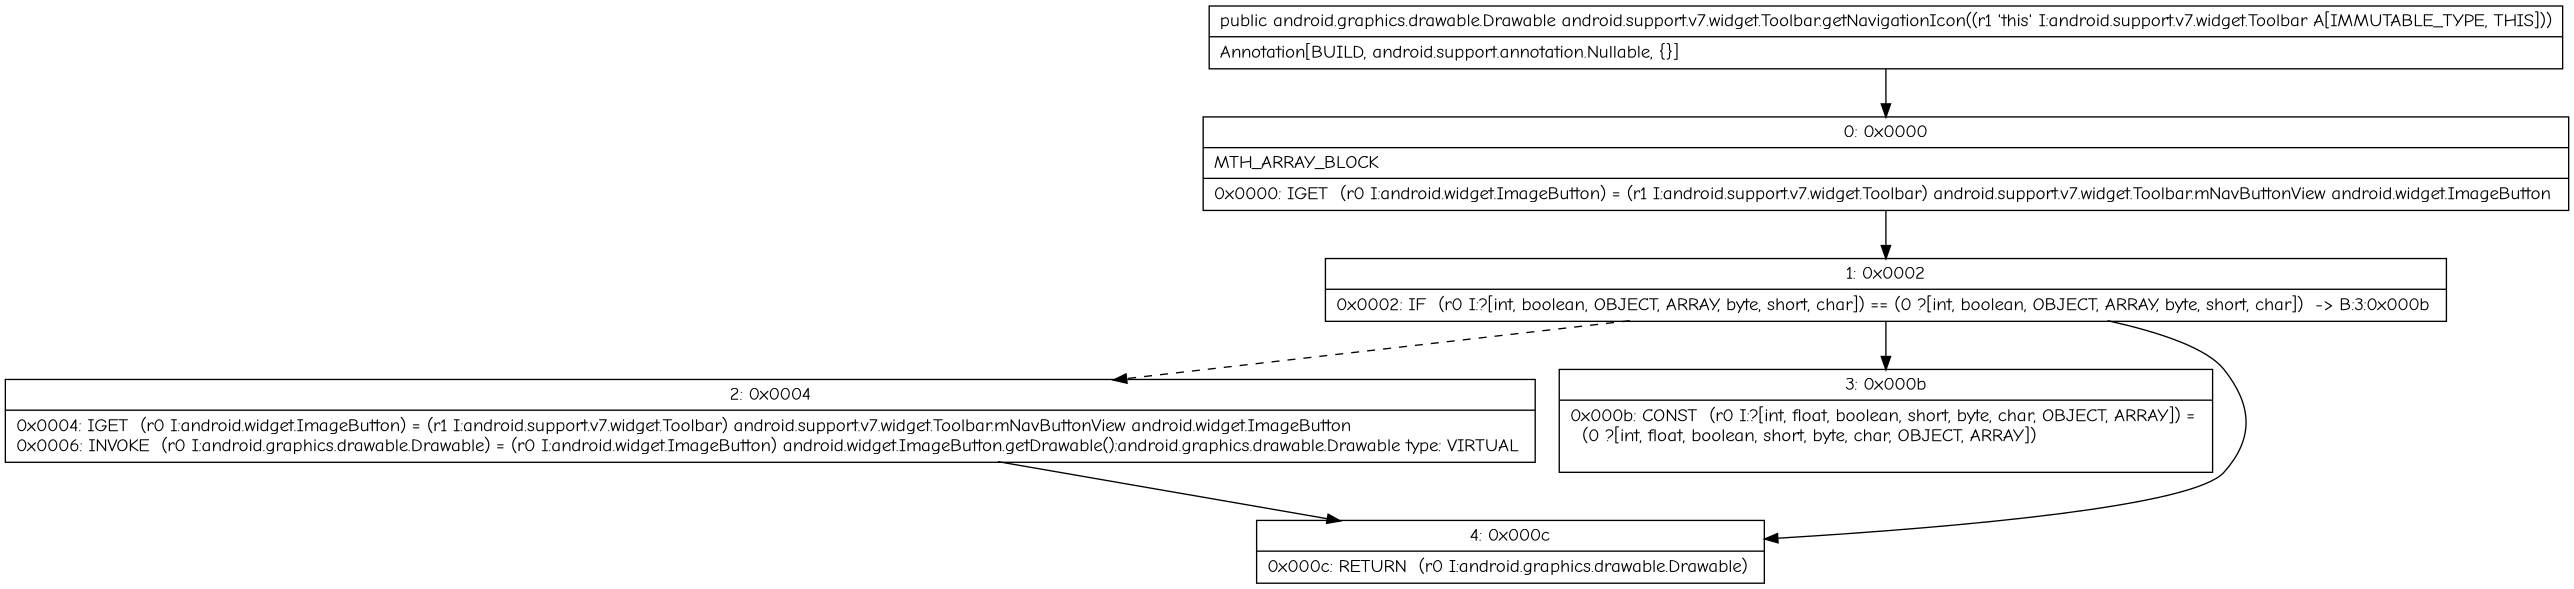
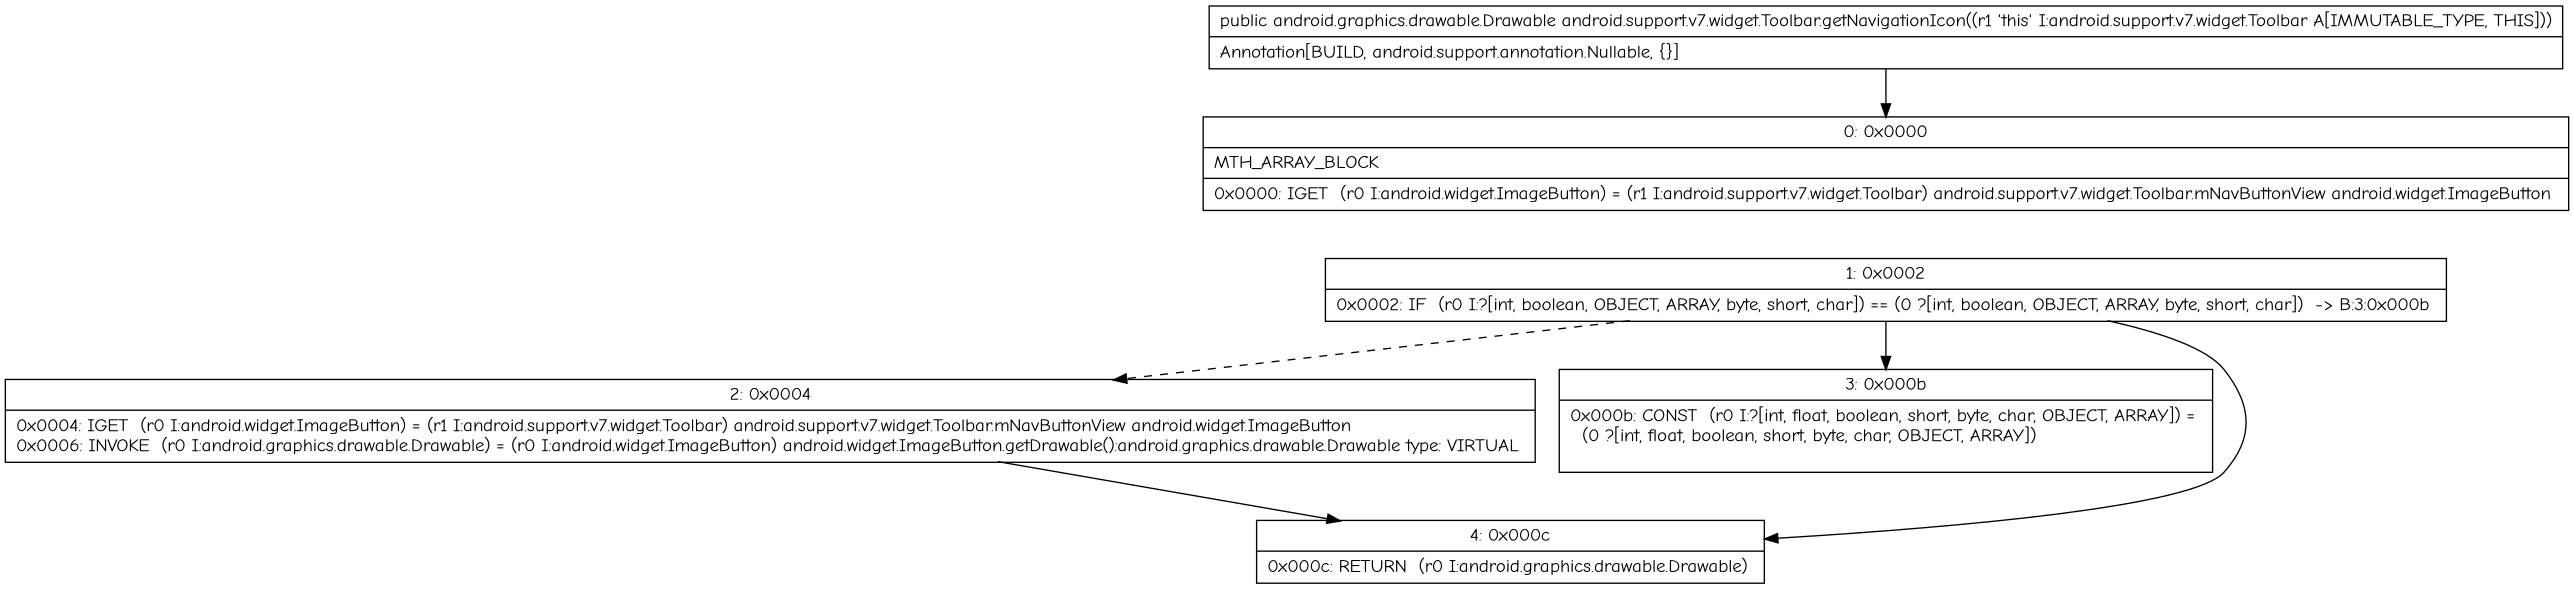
(1886, 228) -> none
